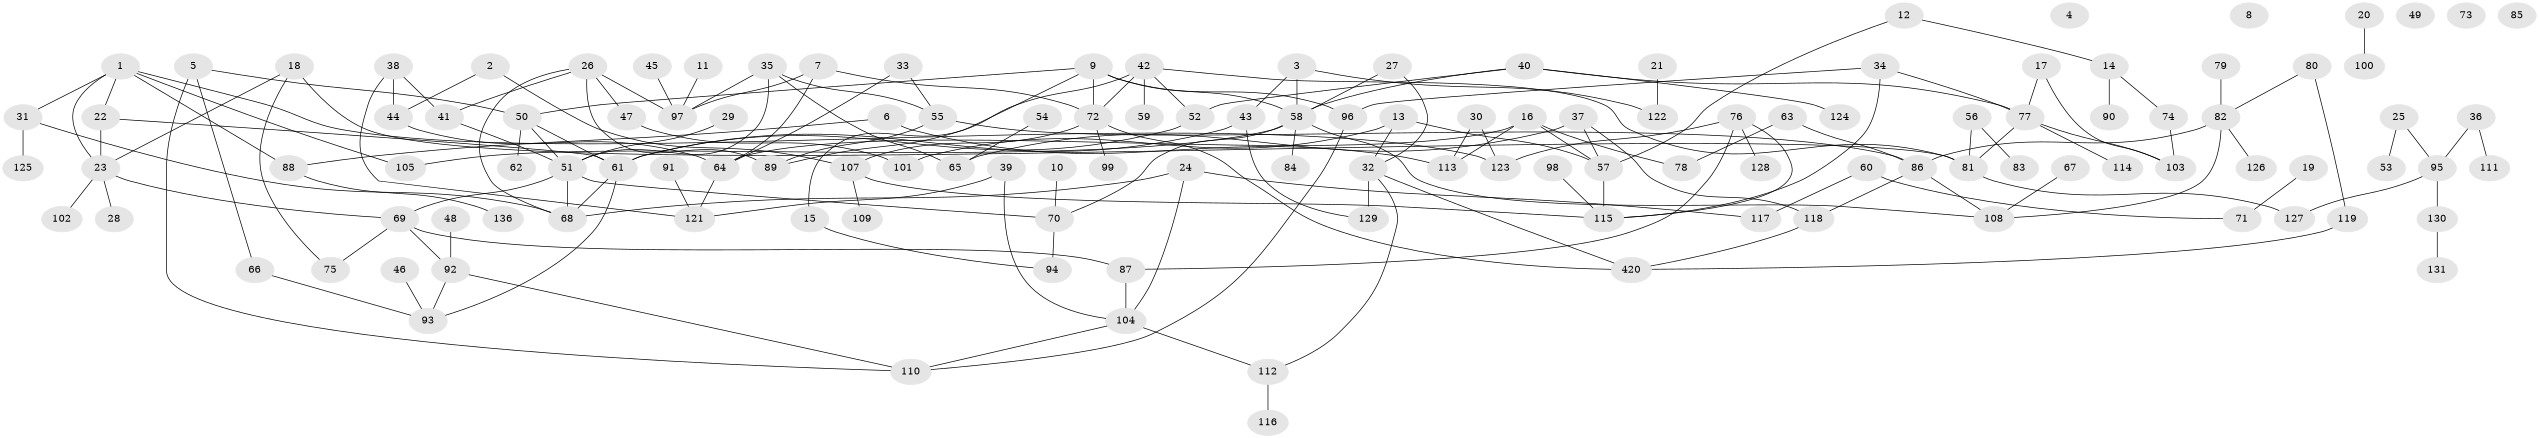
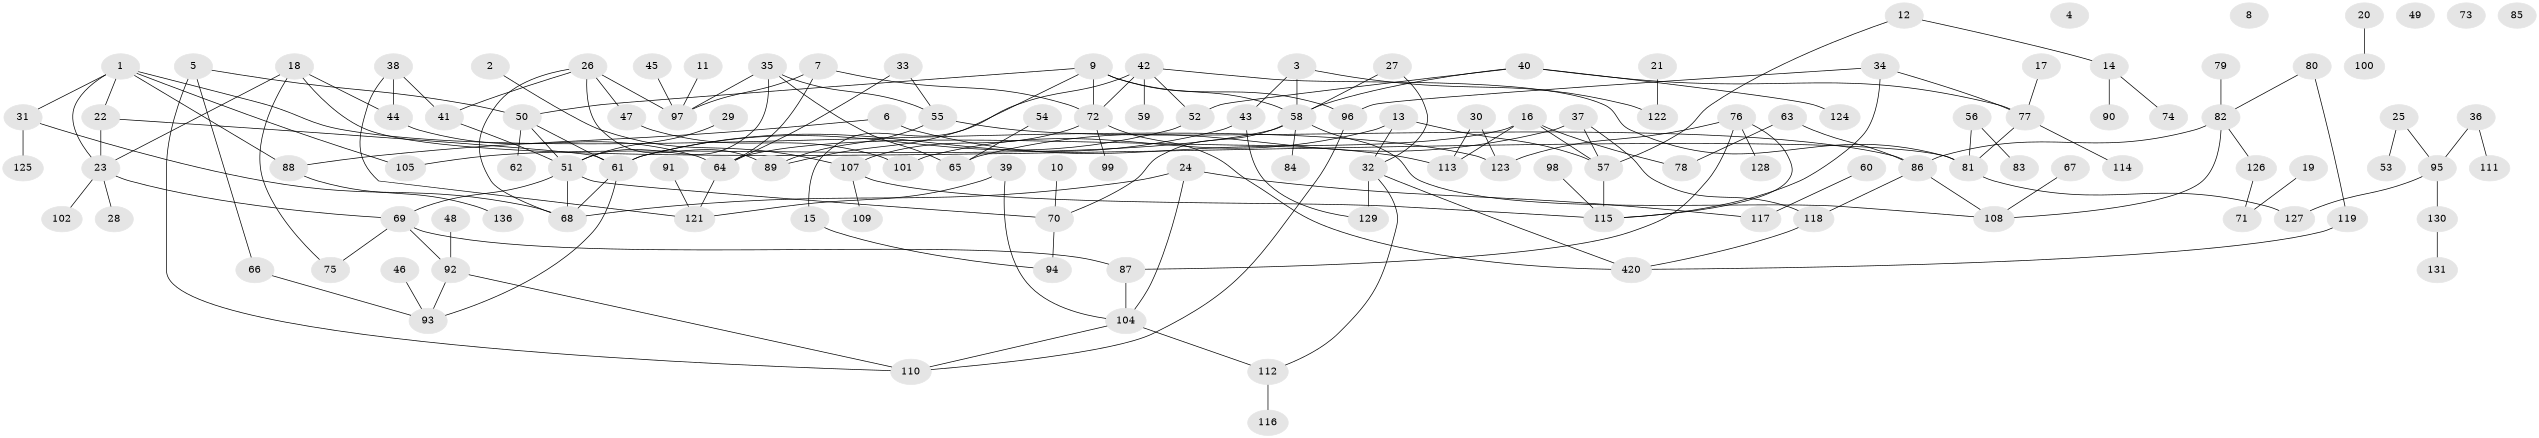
(442, 92) -> (346, 93)
(2176, 168) -> none
(2051, 209) -> (2249, 194)
